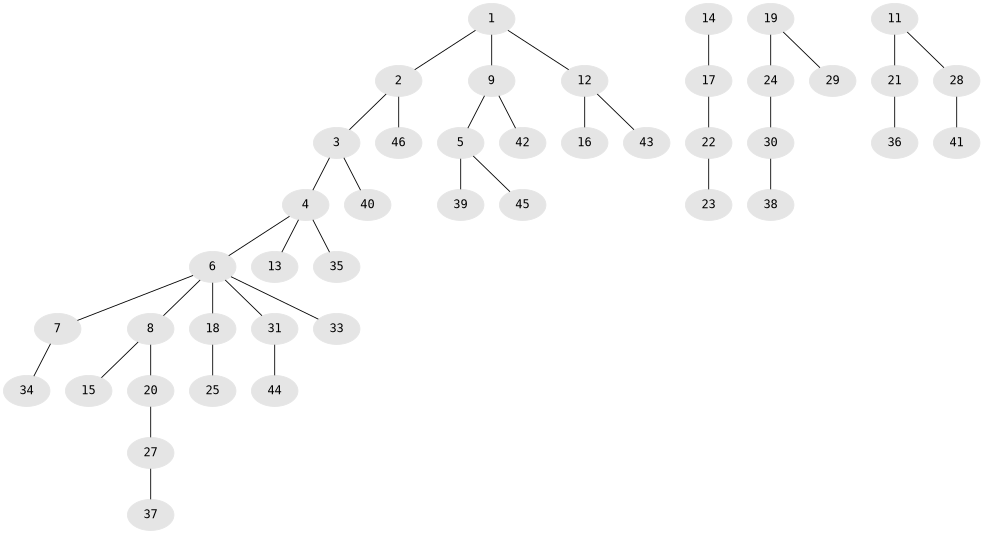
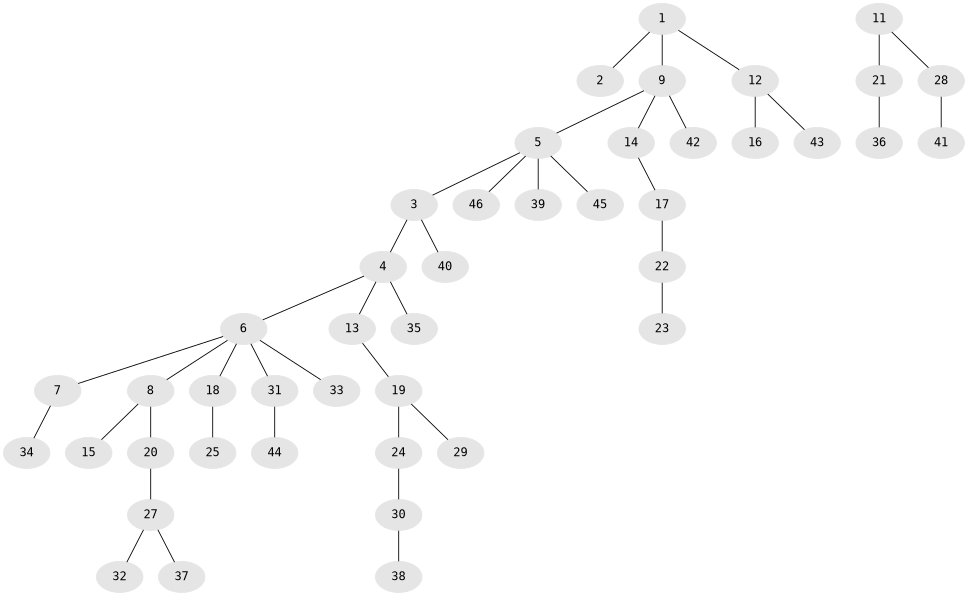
(368, 112) -> (476, 174)
(399, 112) -> (507, 174)
none -> (647, 112)
none -> (375, 360)
none -> (120, 577)
